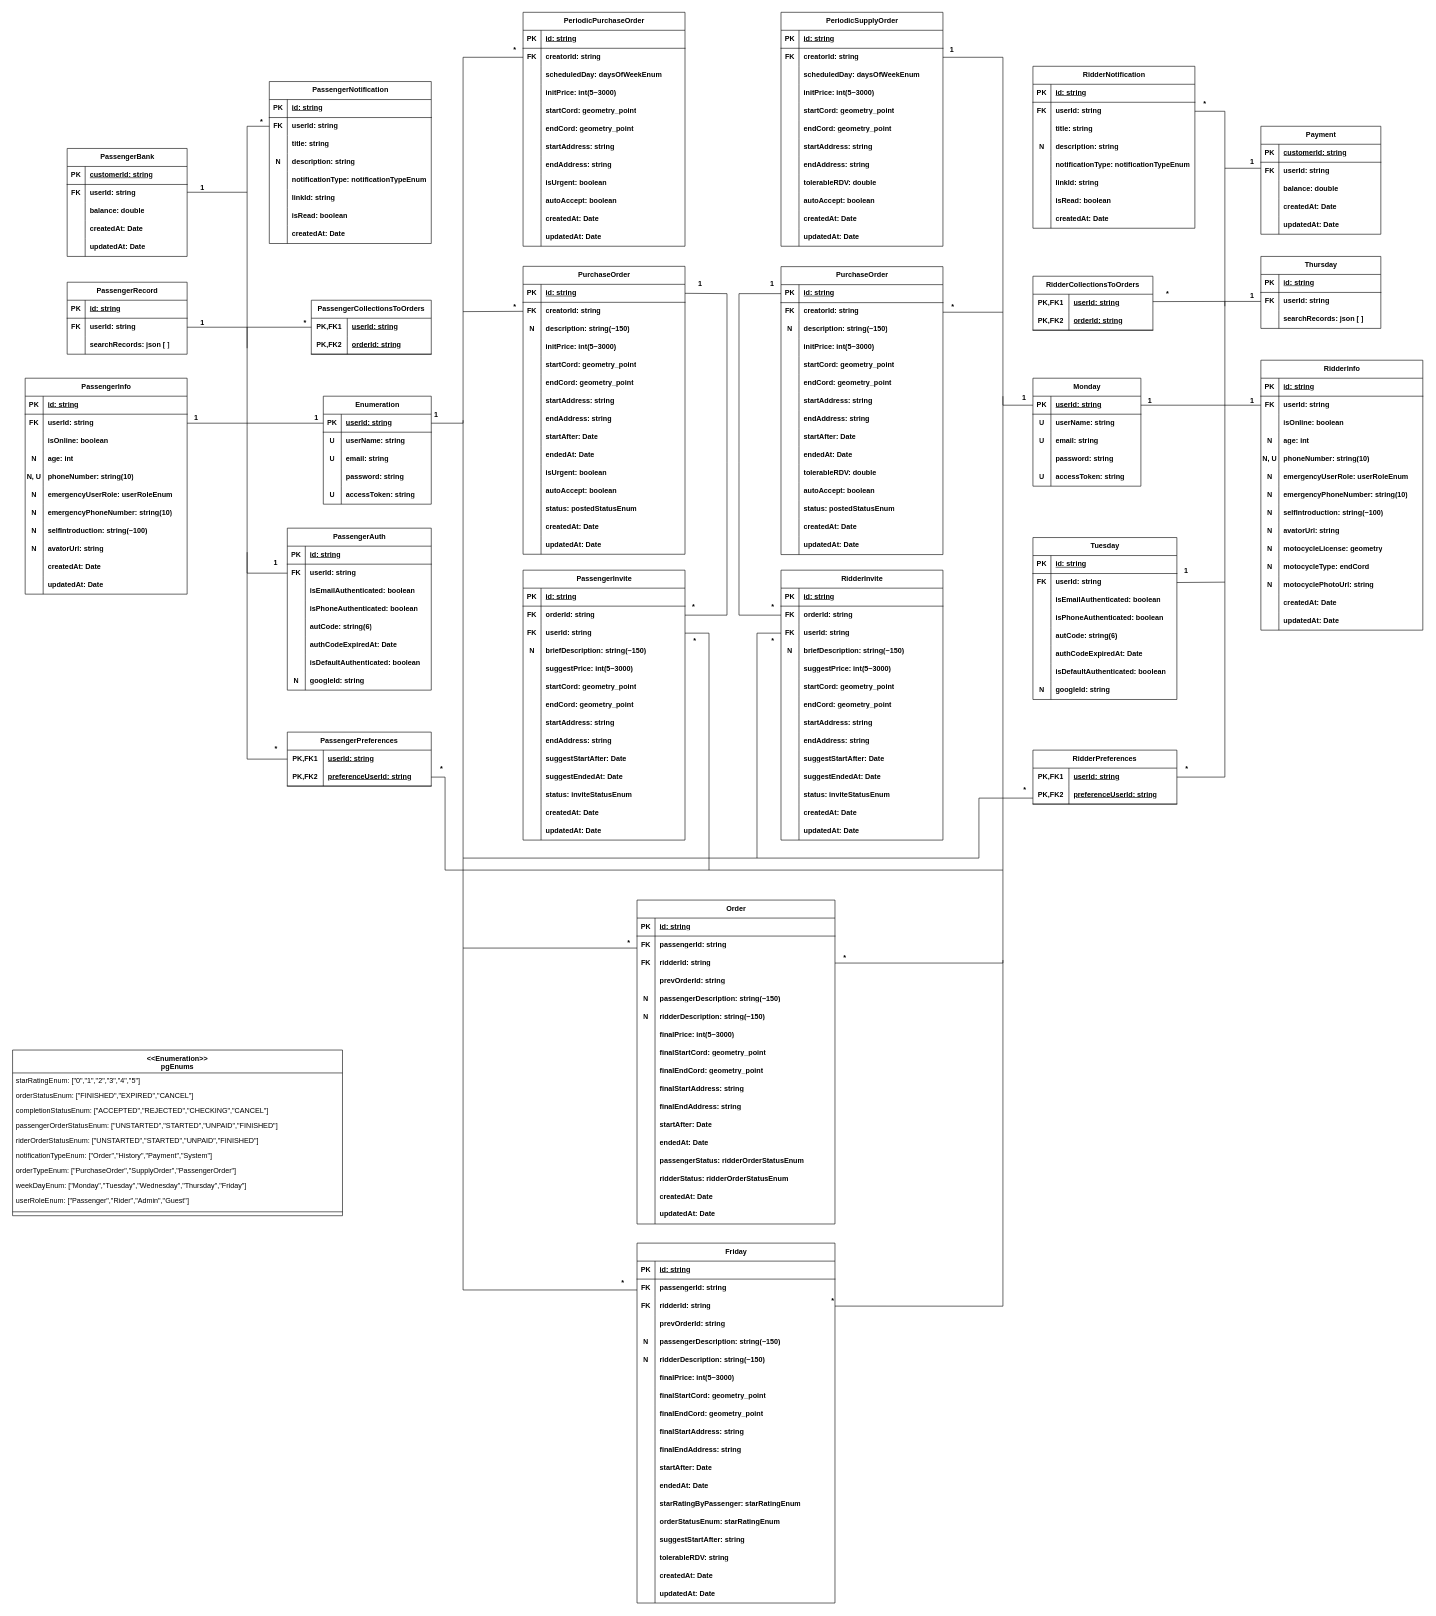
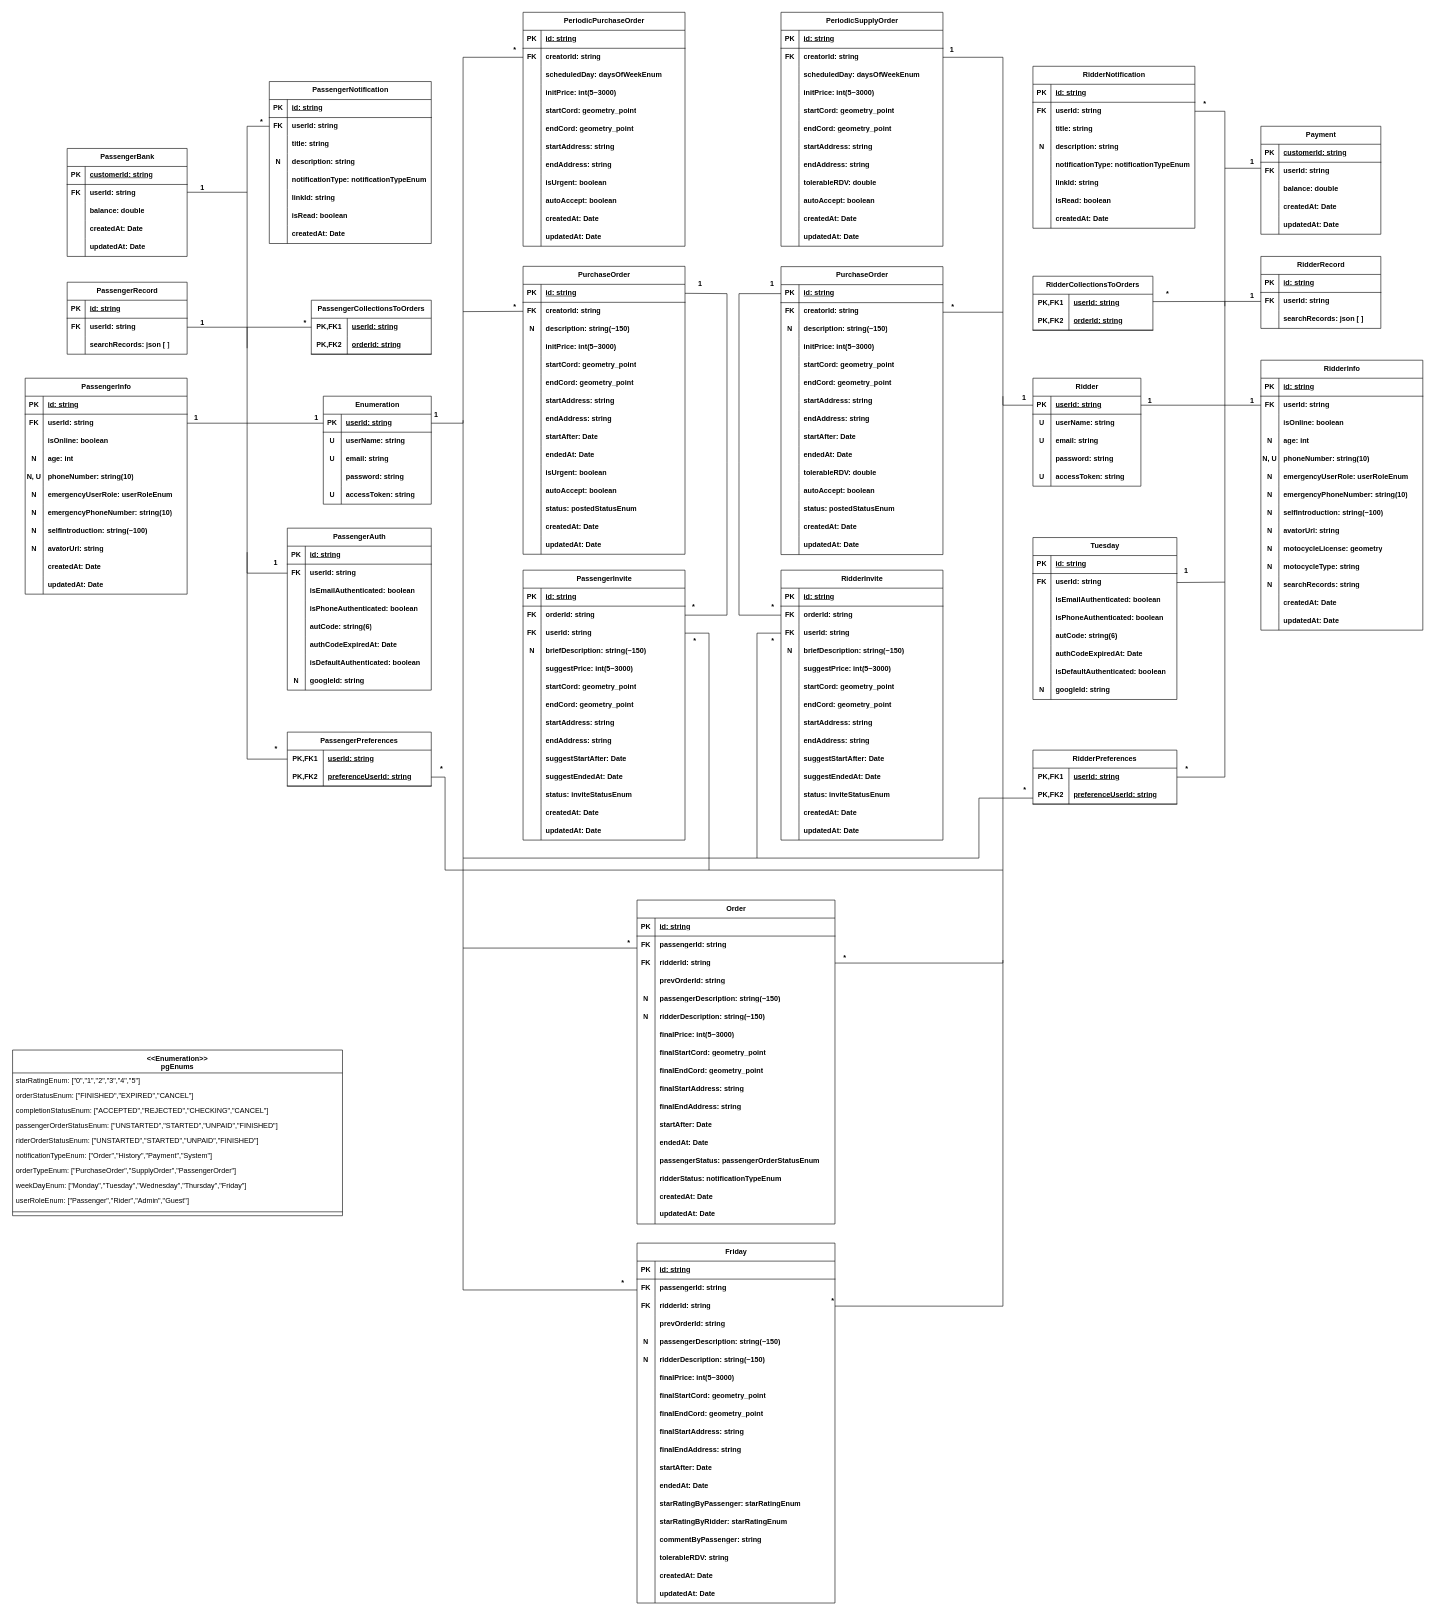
(1321, 265) -> (1321, 265)
(1087, 387) -> (1087, 387)
(1325, 567) -> (1322, 567)
(1329, 585) -> (1323, 585)
(734, 1161) -> (740, 1161)
(727, 1179) -> (723, 1179)
(719, 1522) -> (724, 1522)
(707, 1540) -> (709, 1540)
